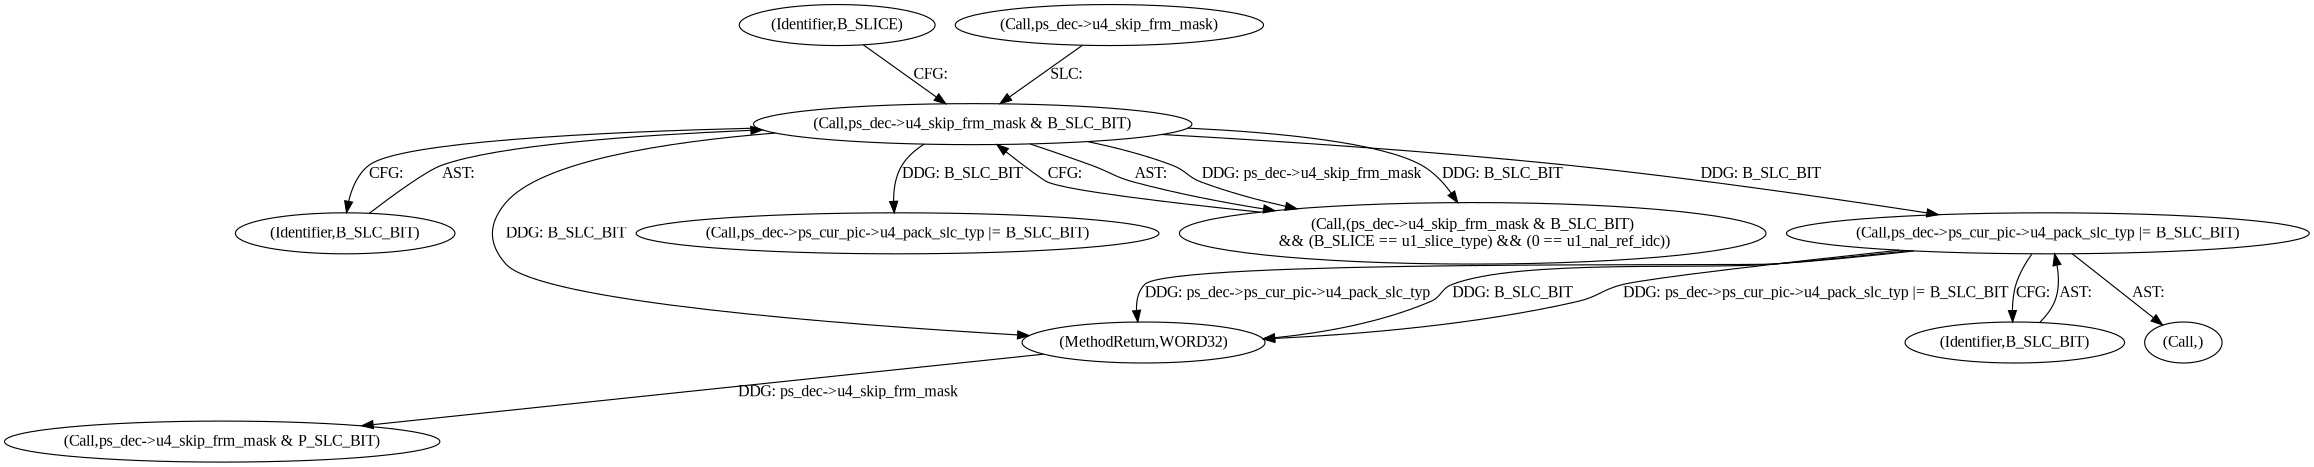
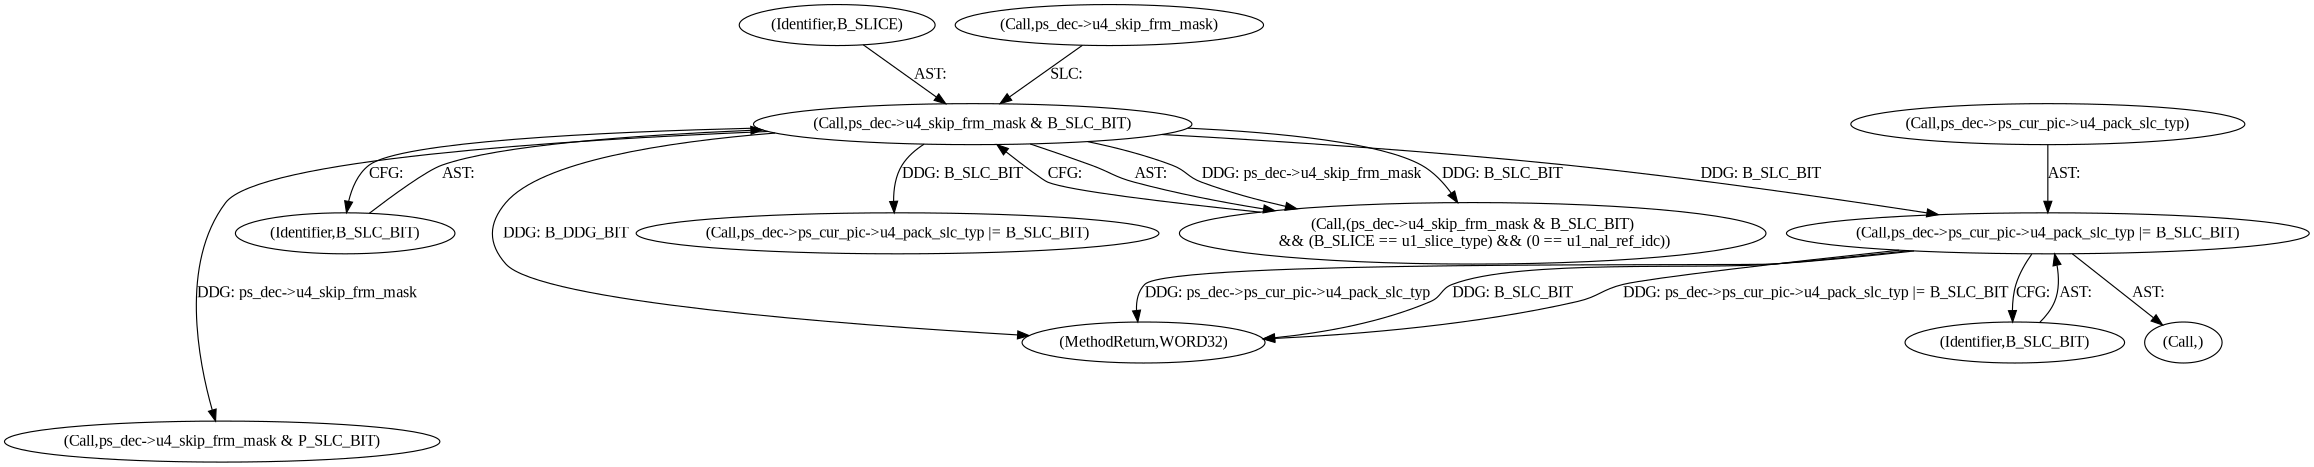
(933, 75) -> (933, 75)
none -> (2048, 124)
(566, 233) -> (566, 233)
(708, 389) -> (348, 165)
